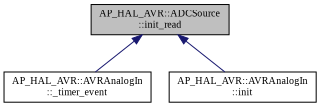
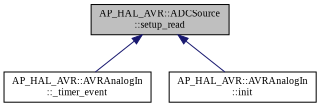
(160, 20) -> (160, 20)
